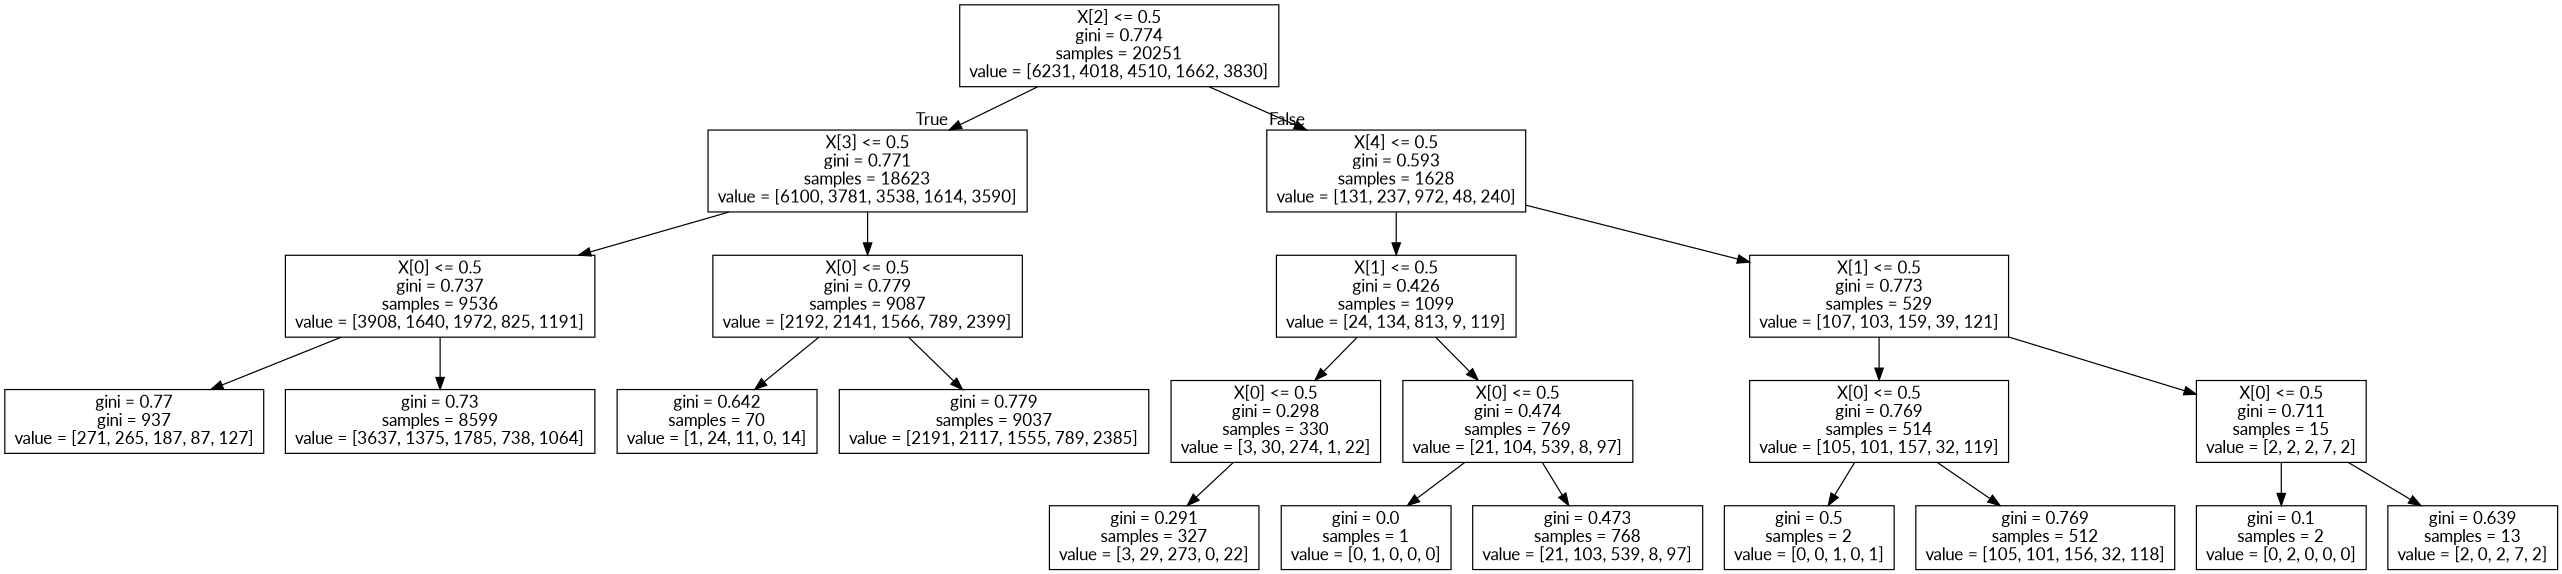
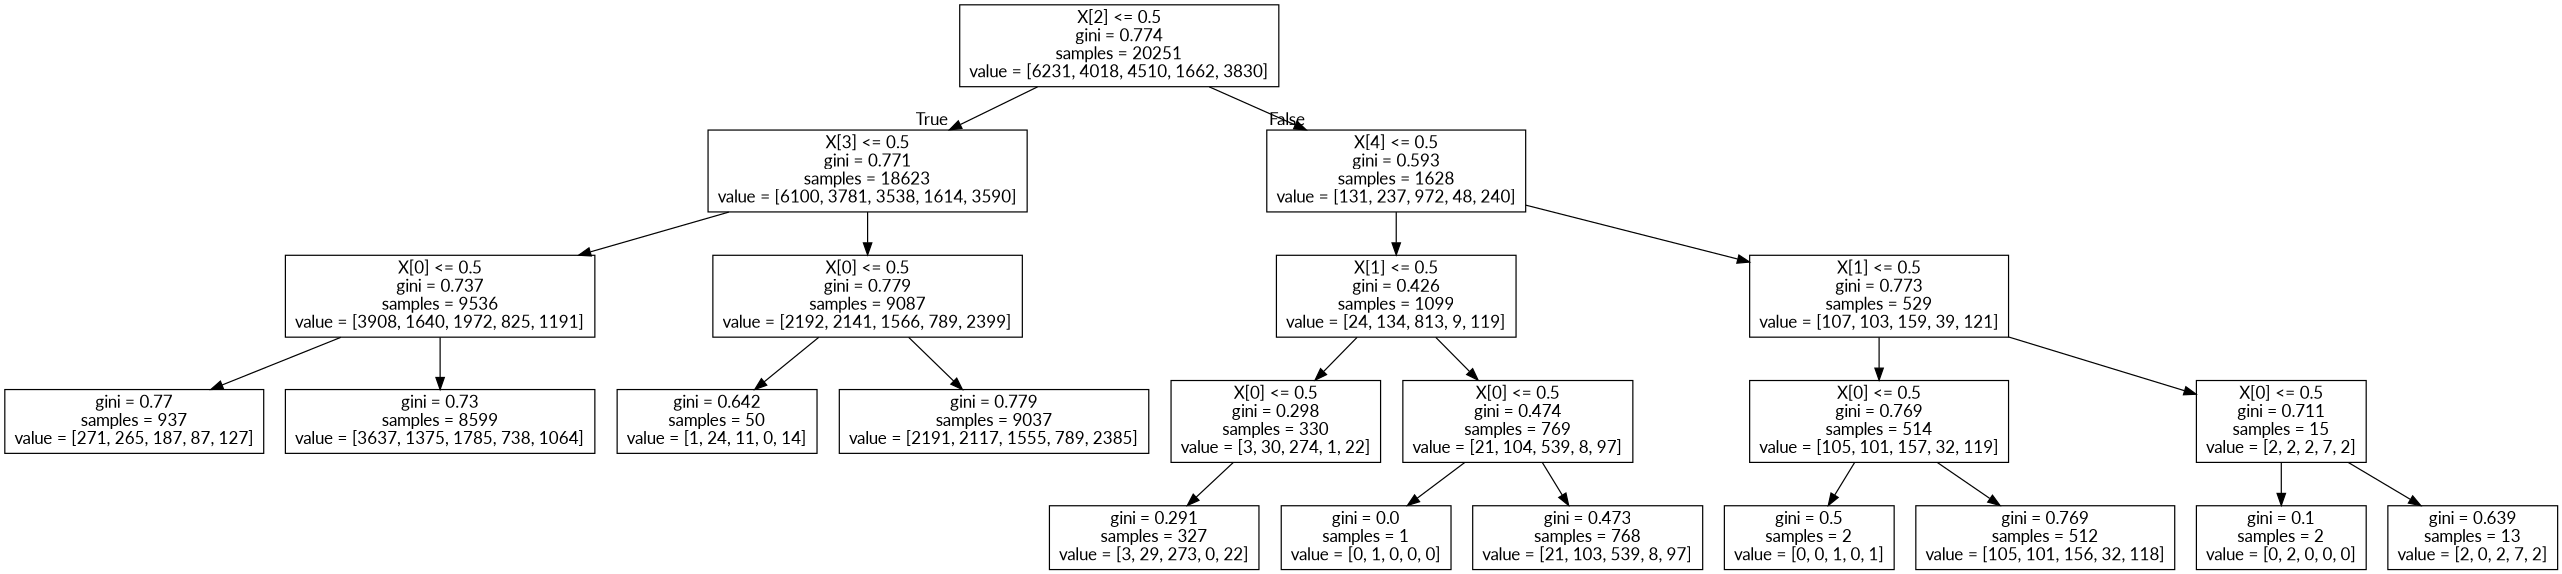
(134, 421) -> (134, 421)
(717, 421) -> (717, 421)
